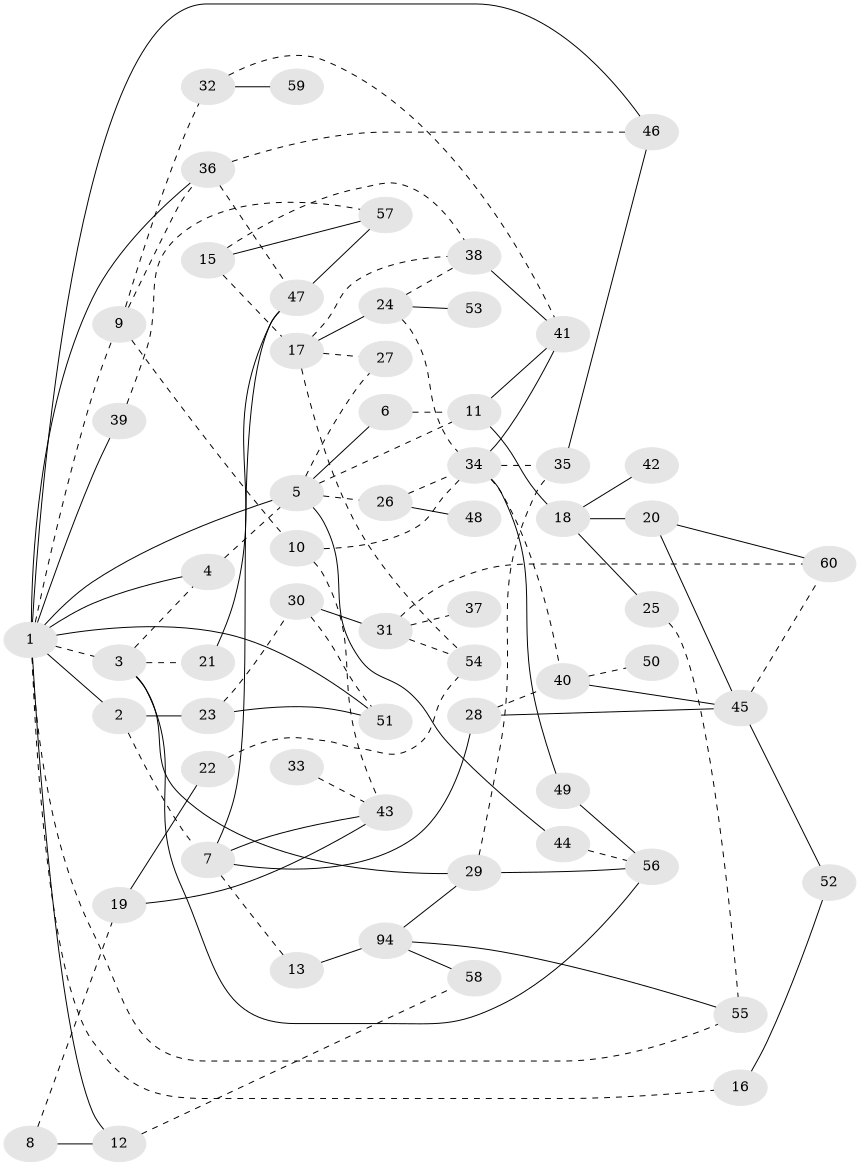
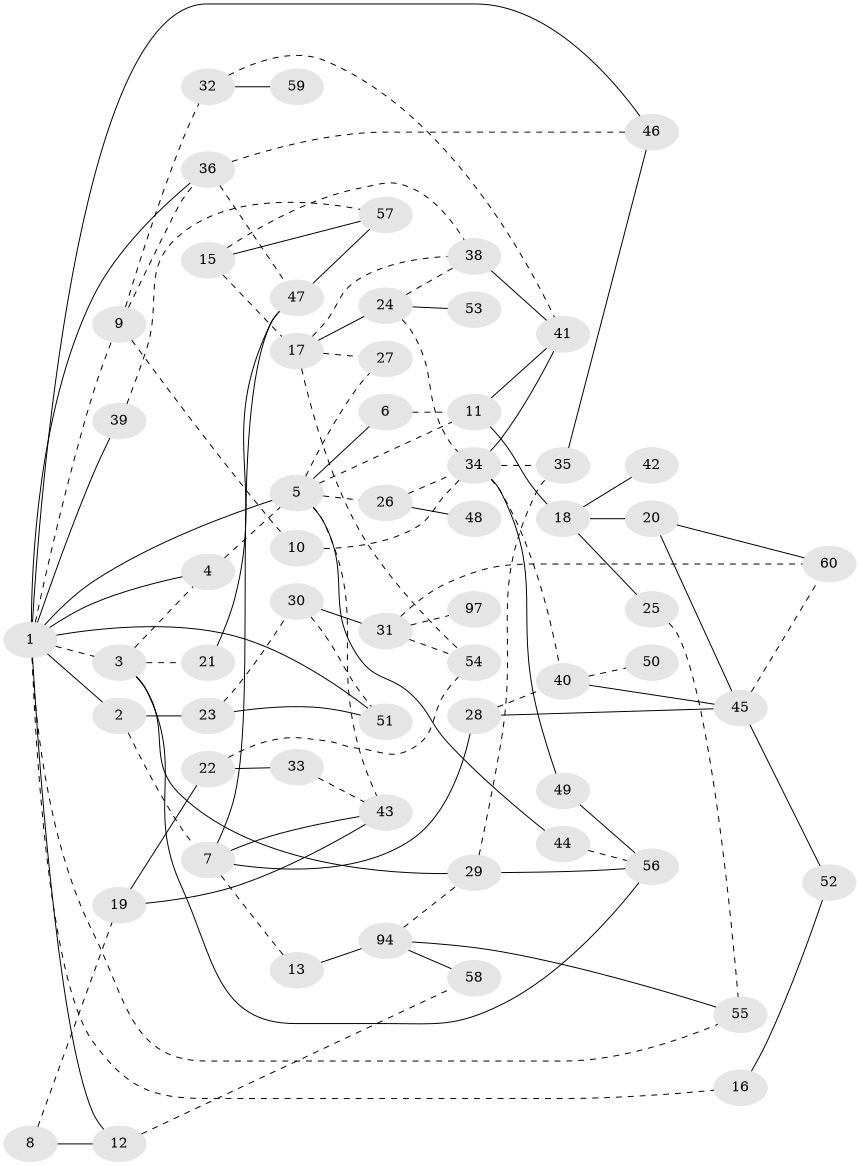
(474, 609) -> (474, 609)
(346, 653) -> (347, 650)
none -> (253, 768)
(430, 907) -> (430, 907)
